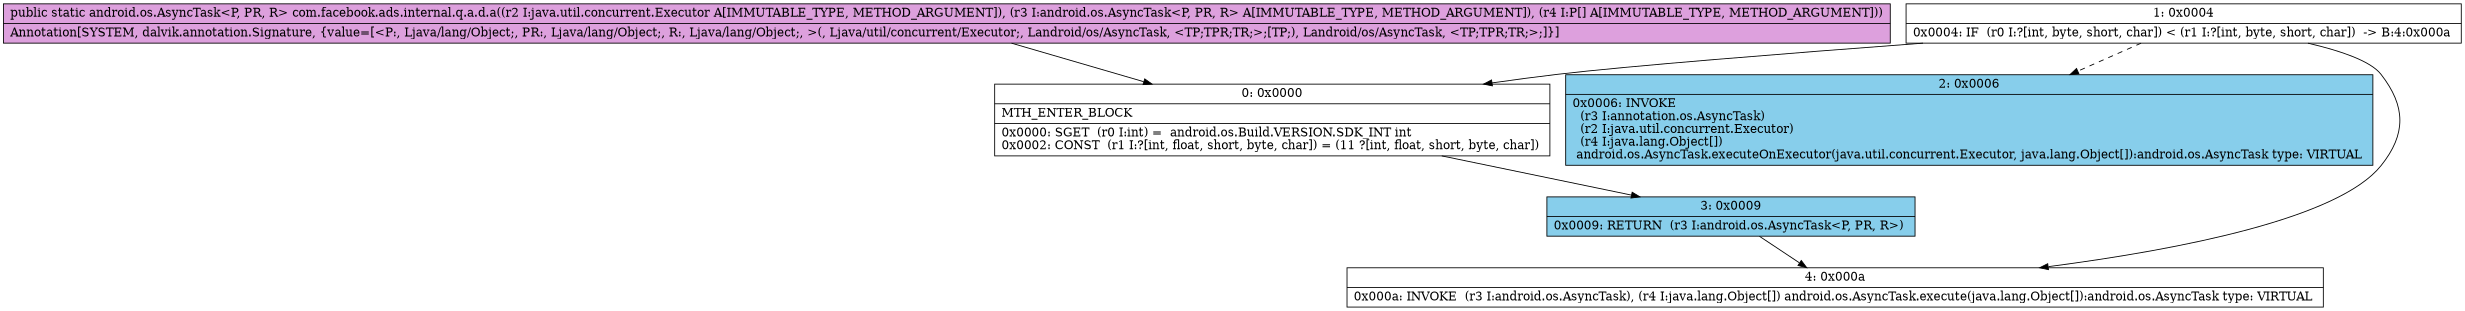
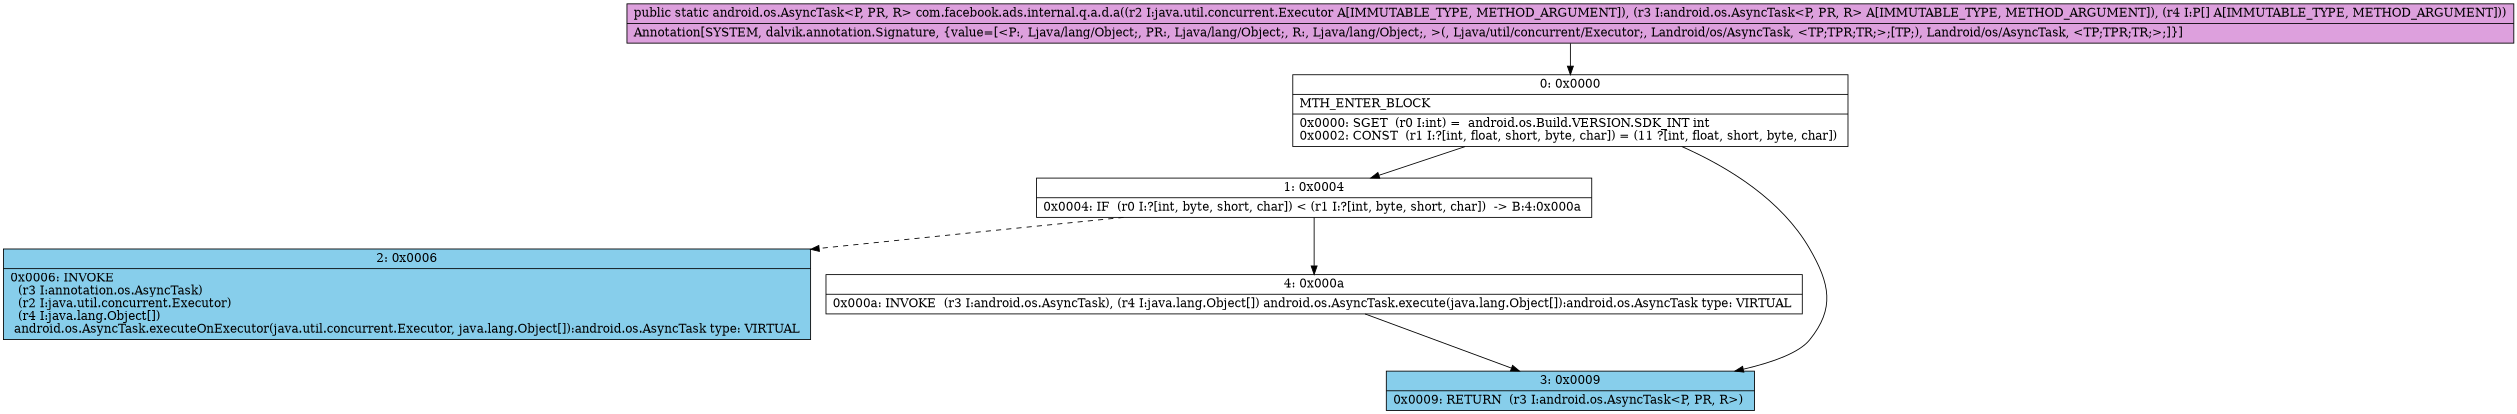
(1707, 60) -> (1422, 161)
(1779, 250) -> (1438, 341)
